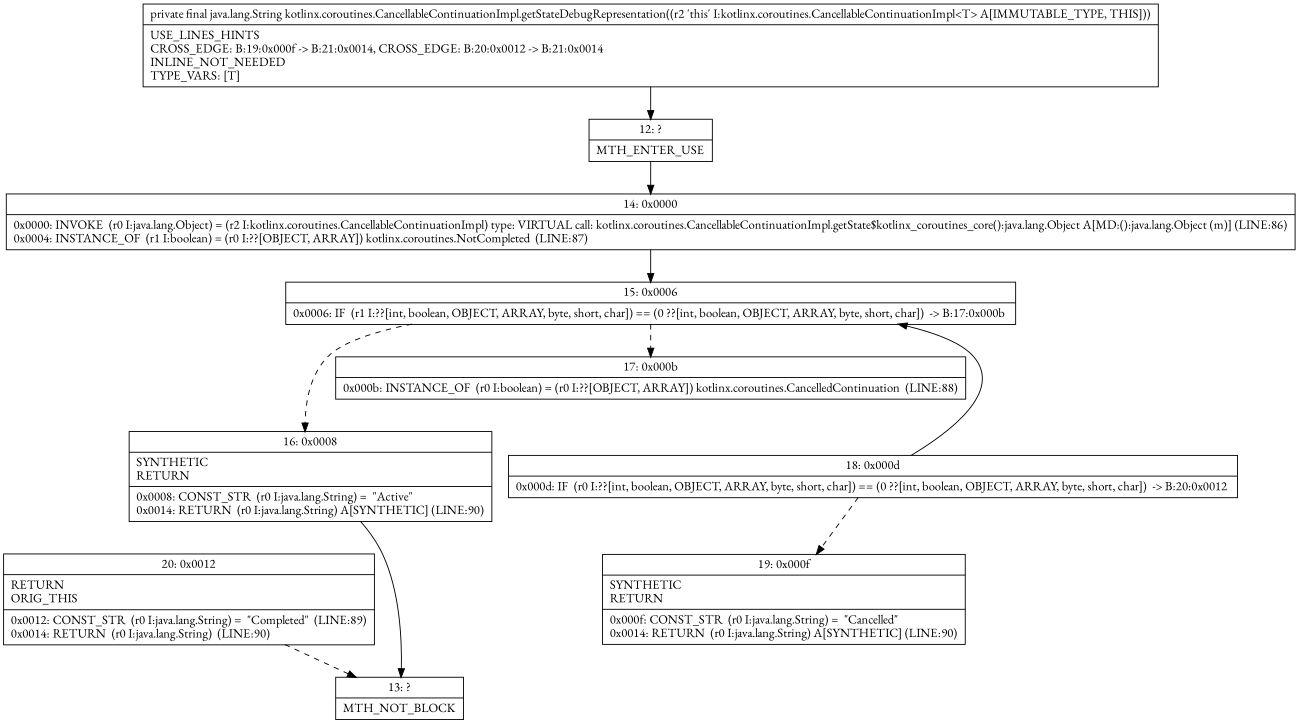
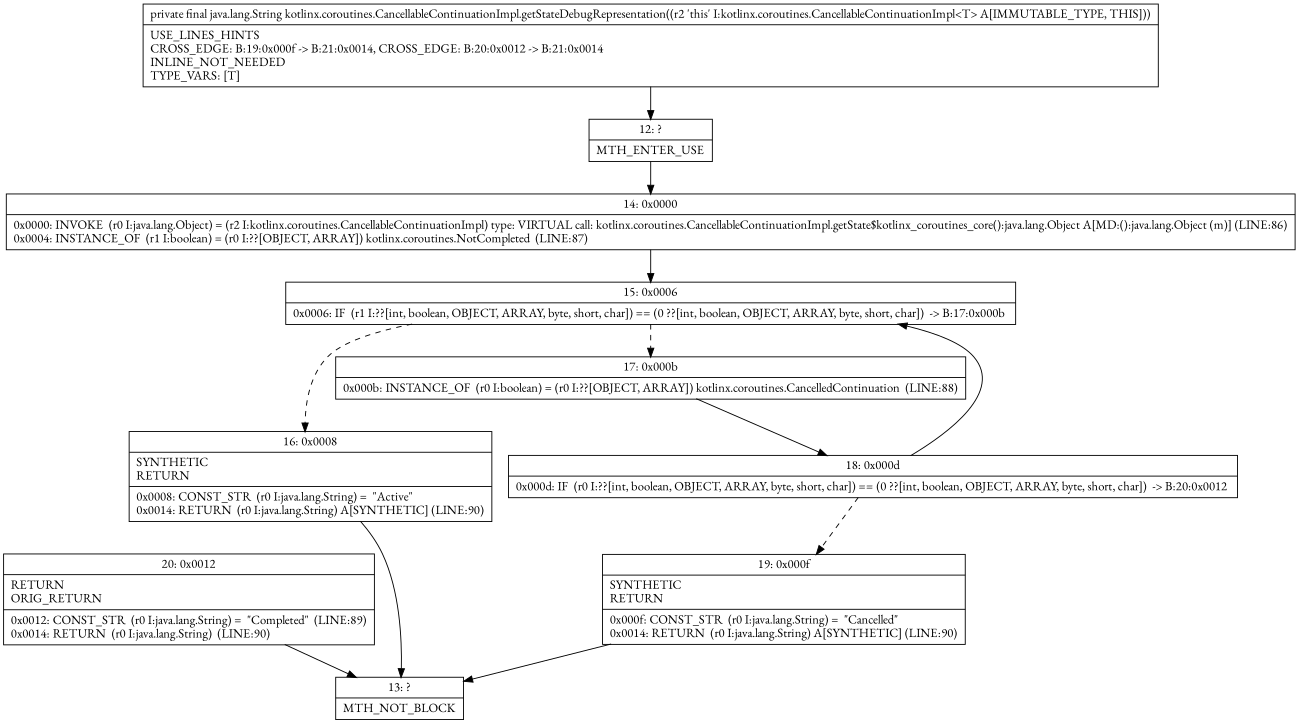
none -> (758, 425)
(45, 598) -> (57, 598)
(316, 659) -> (316, 659)
none -> (542, 662)
